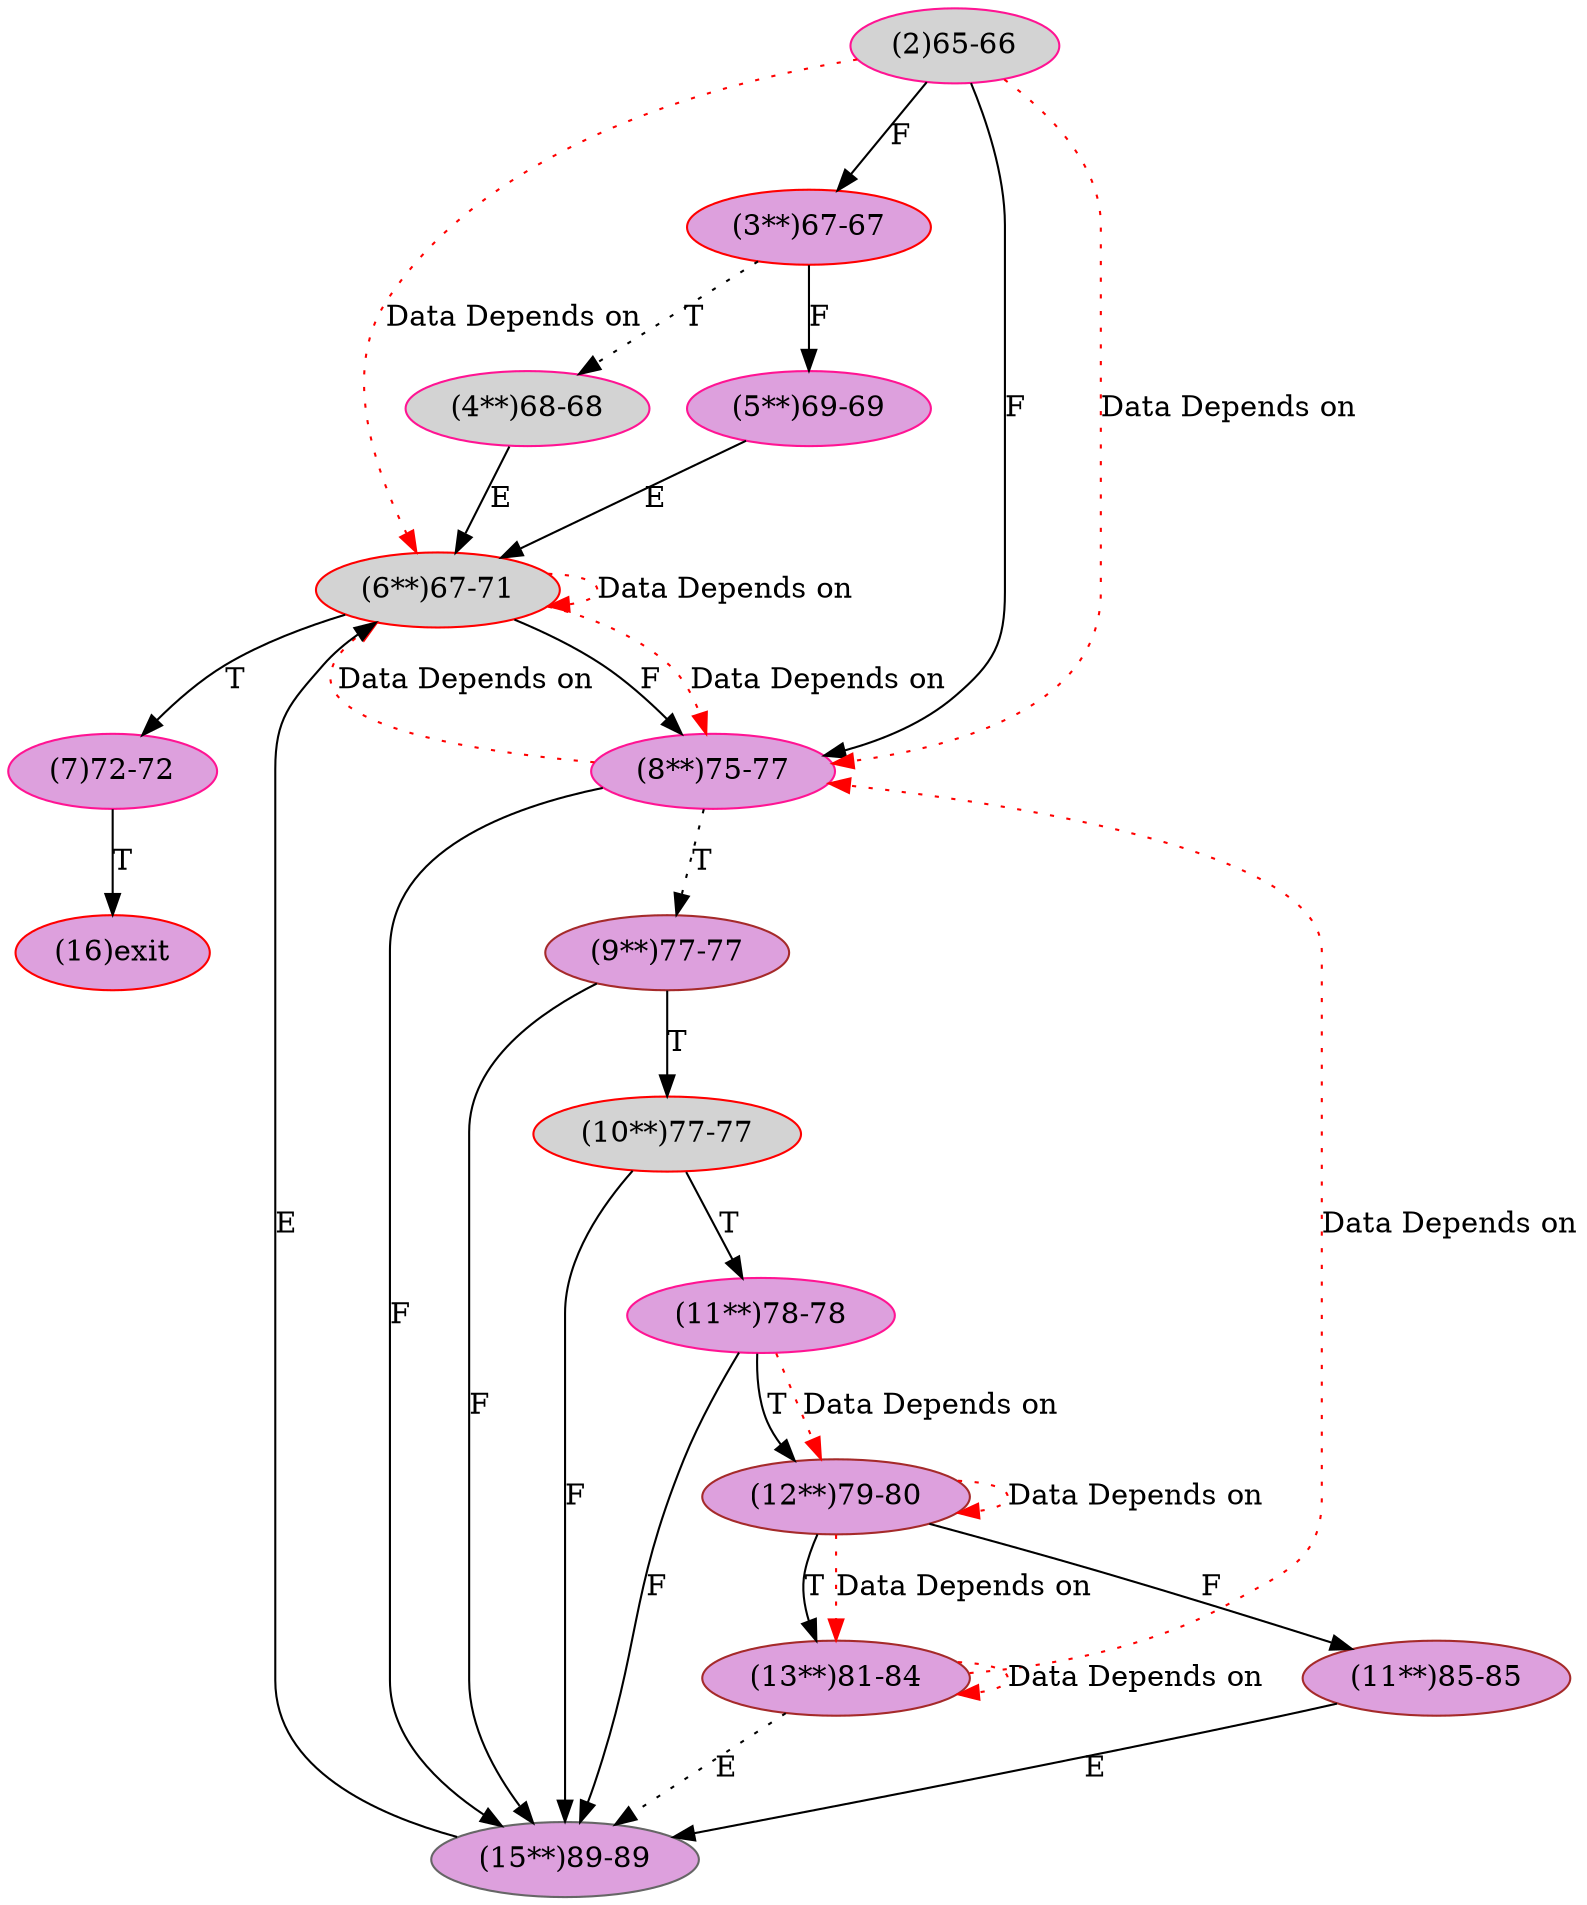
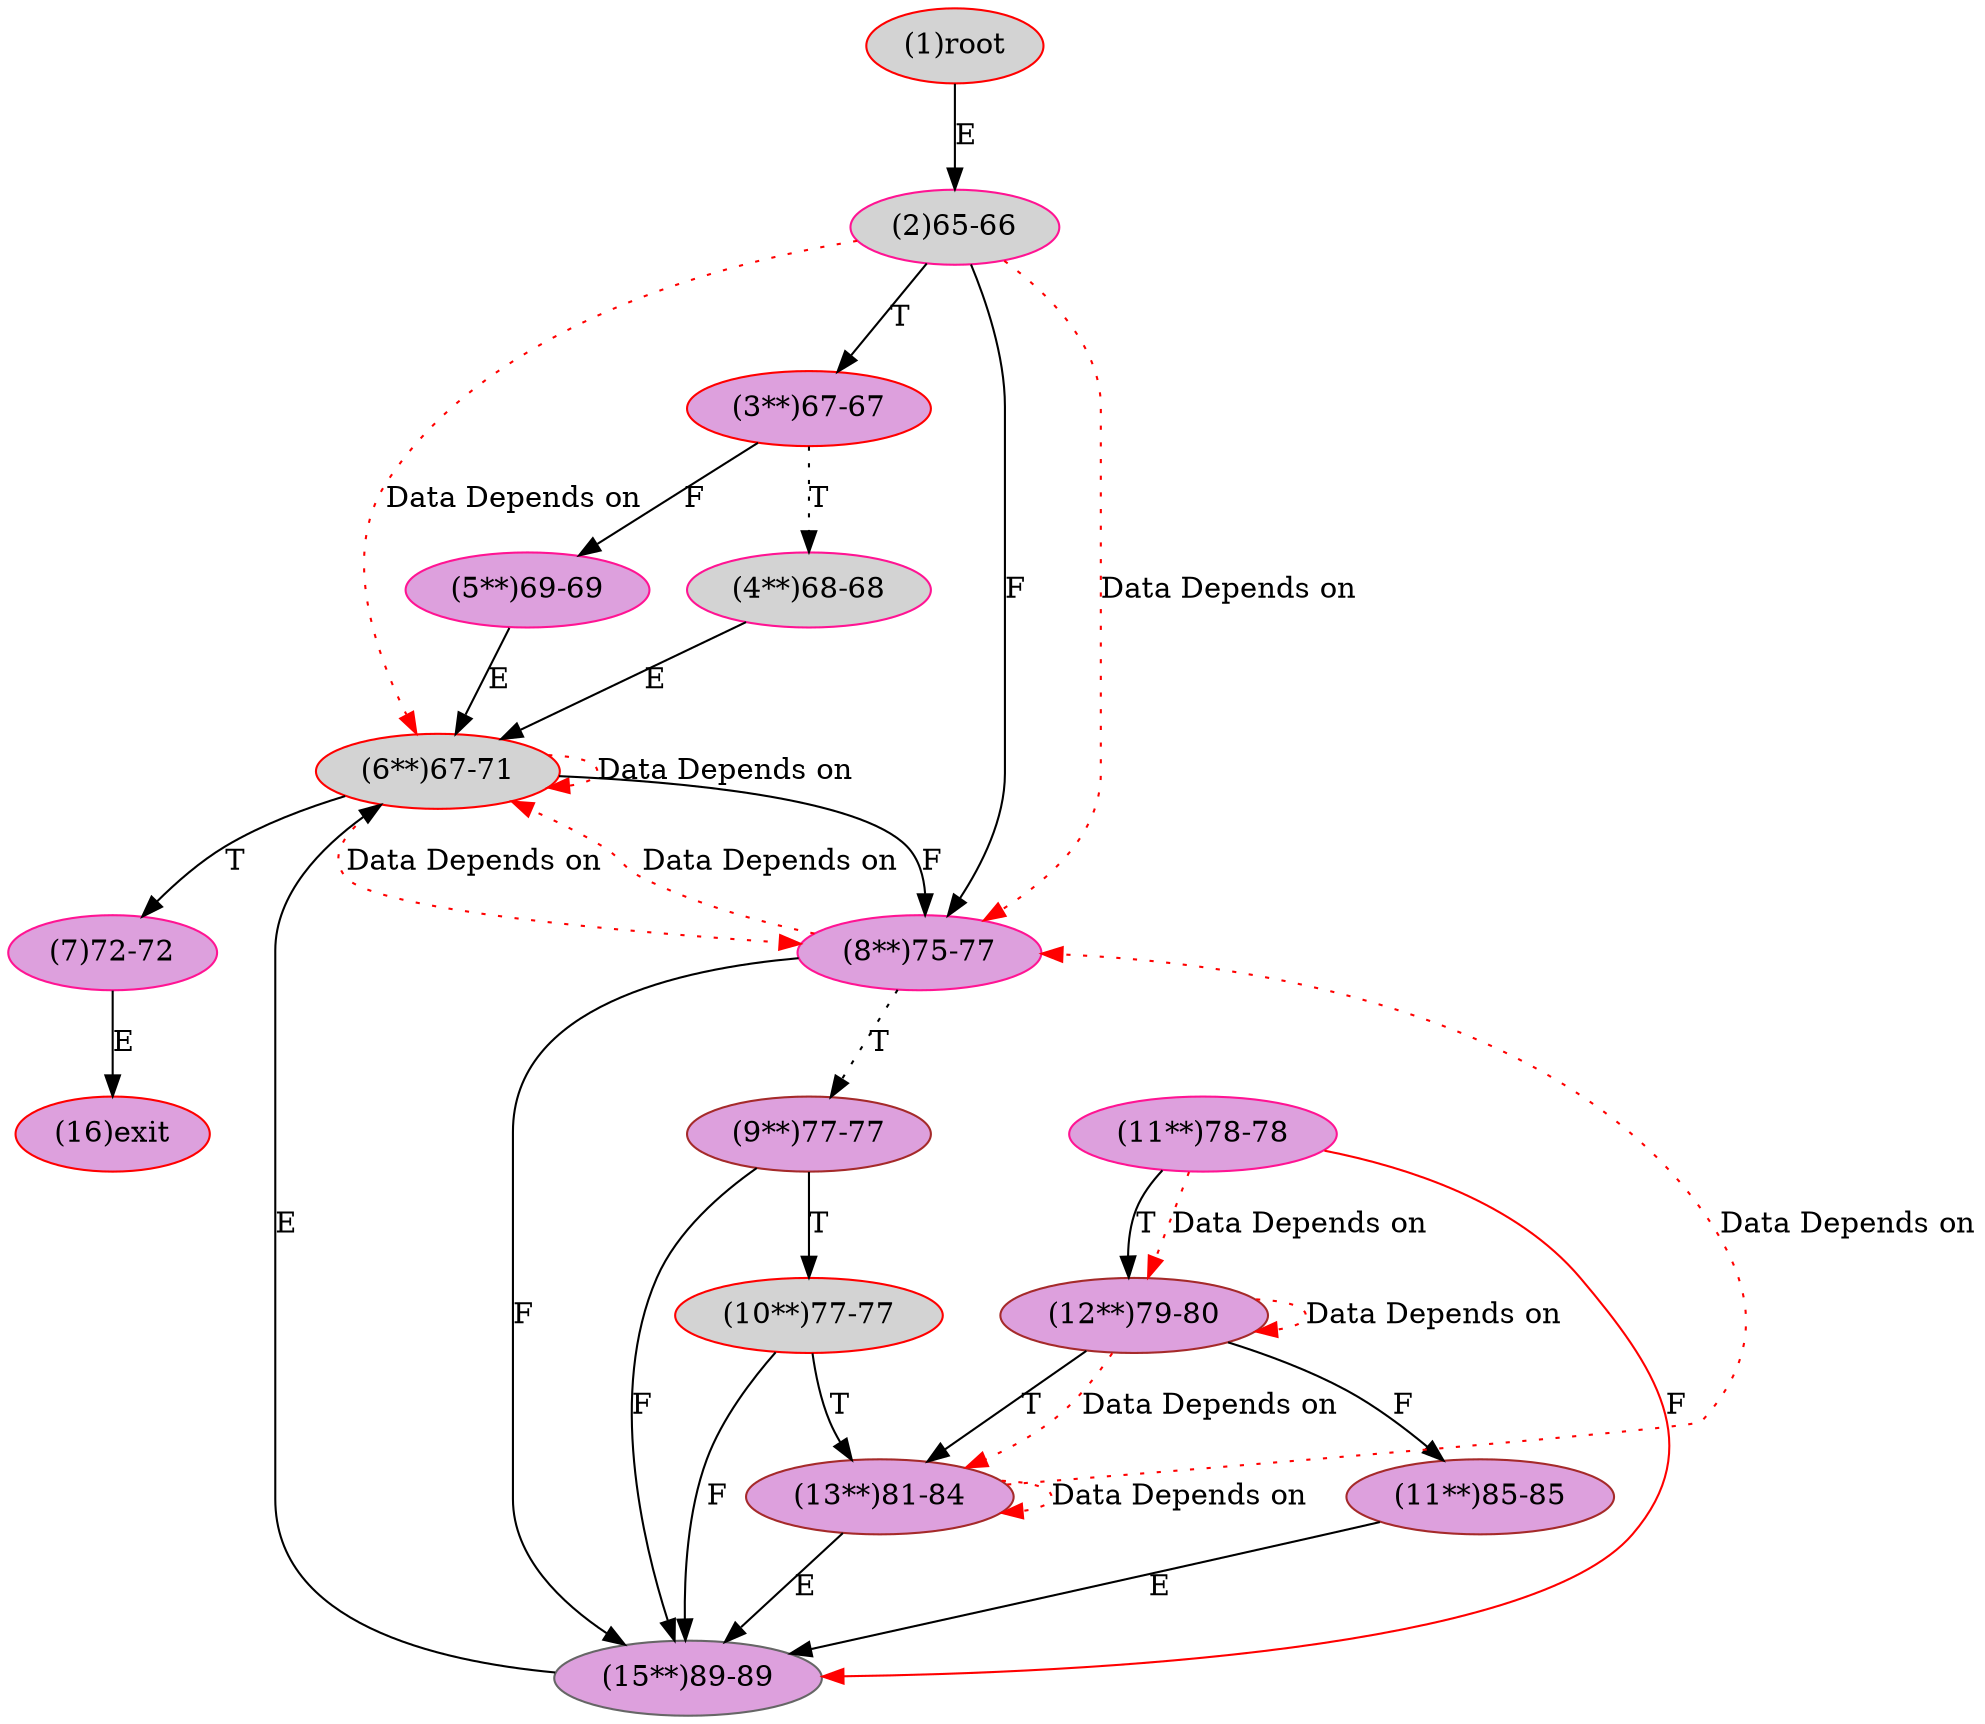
none -> (955, 46)
(901, 137) -> (901, 318)
(123, 862) -> (124, 1043)
(709, 1216) -> (822, 1399)
(647, 1572) -> (1534, 1592)
(709, 1763) -> (792, 1580)
